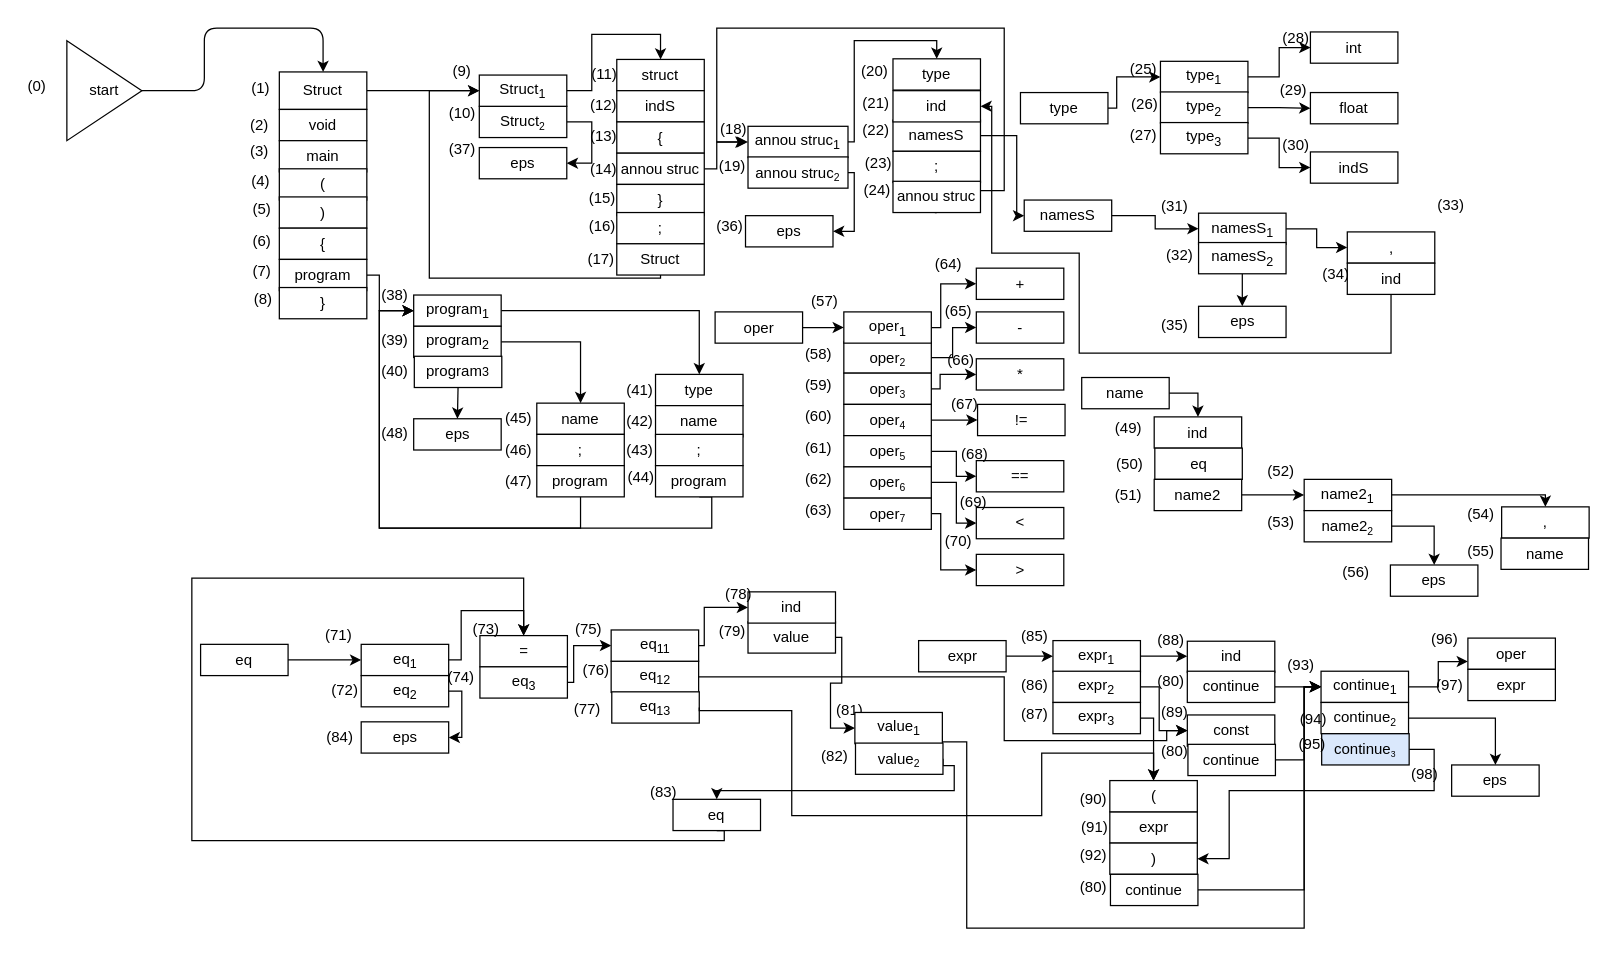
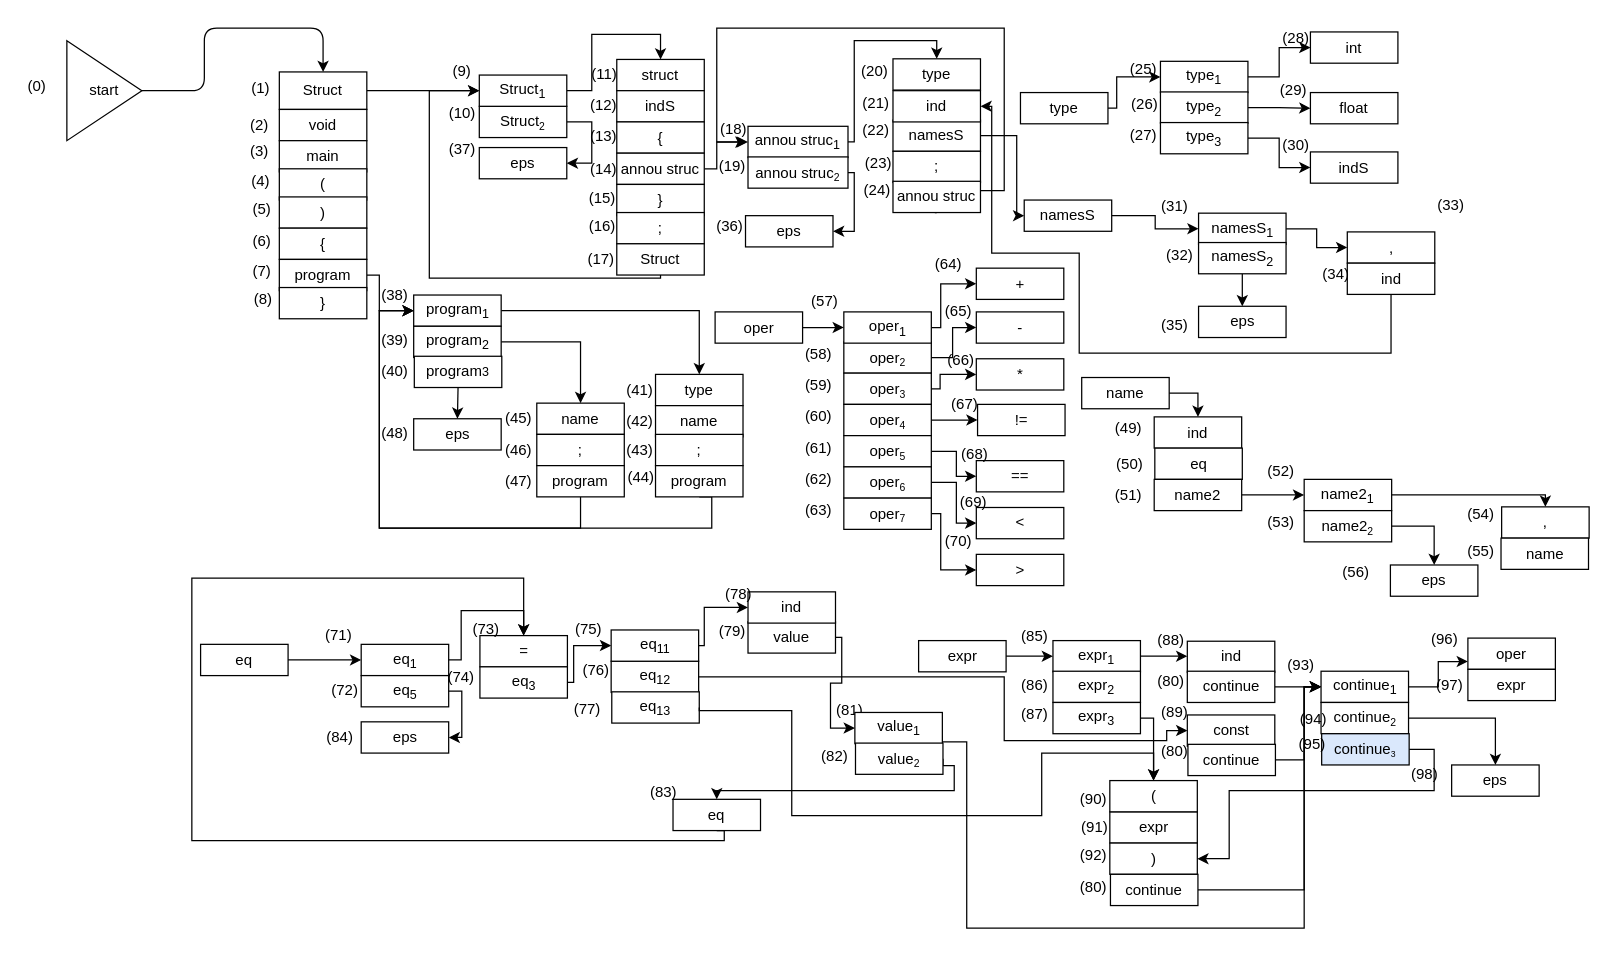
(406, 692) -> (406, 692)
(1159, 701) -> none
